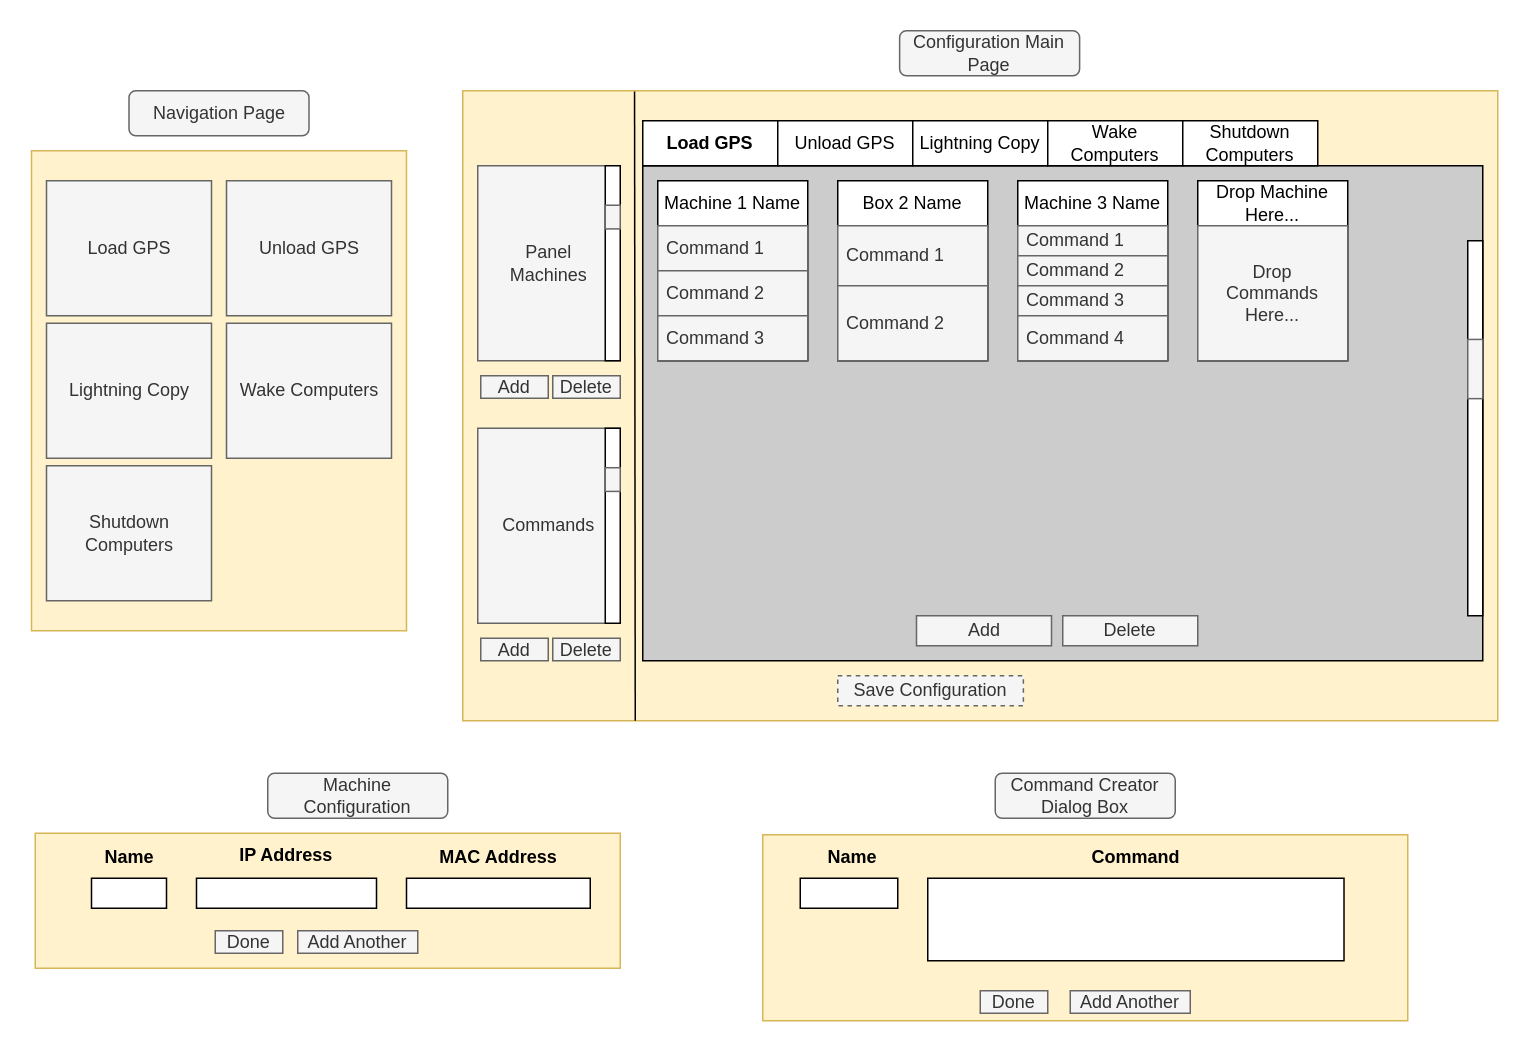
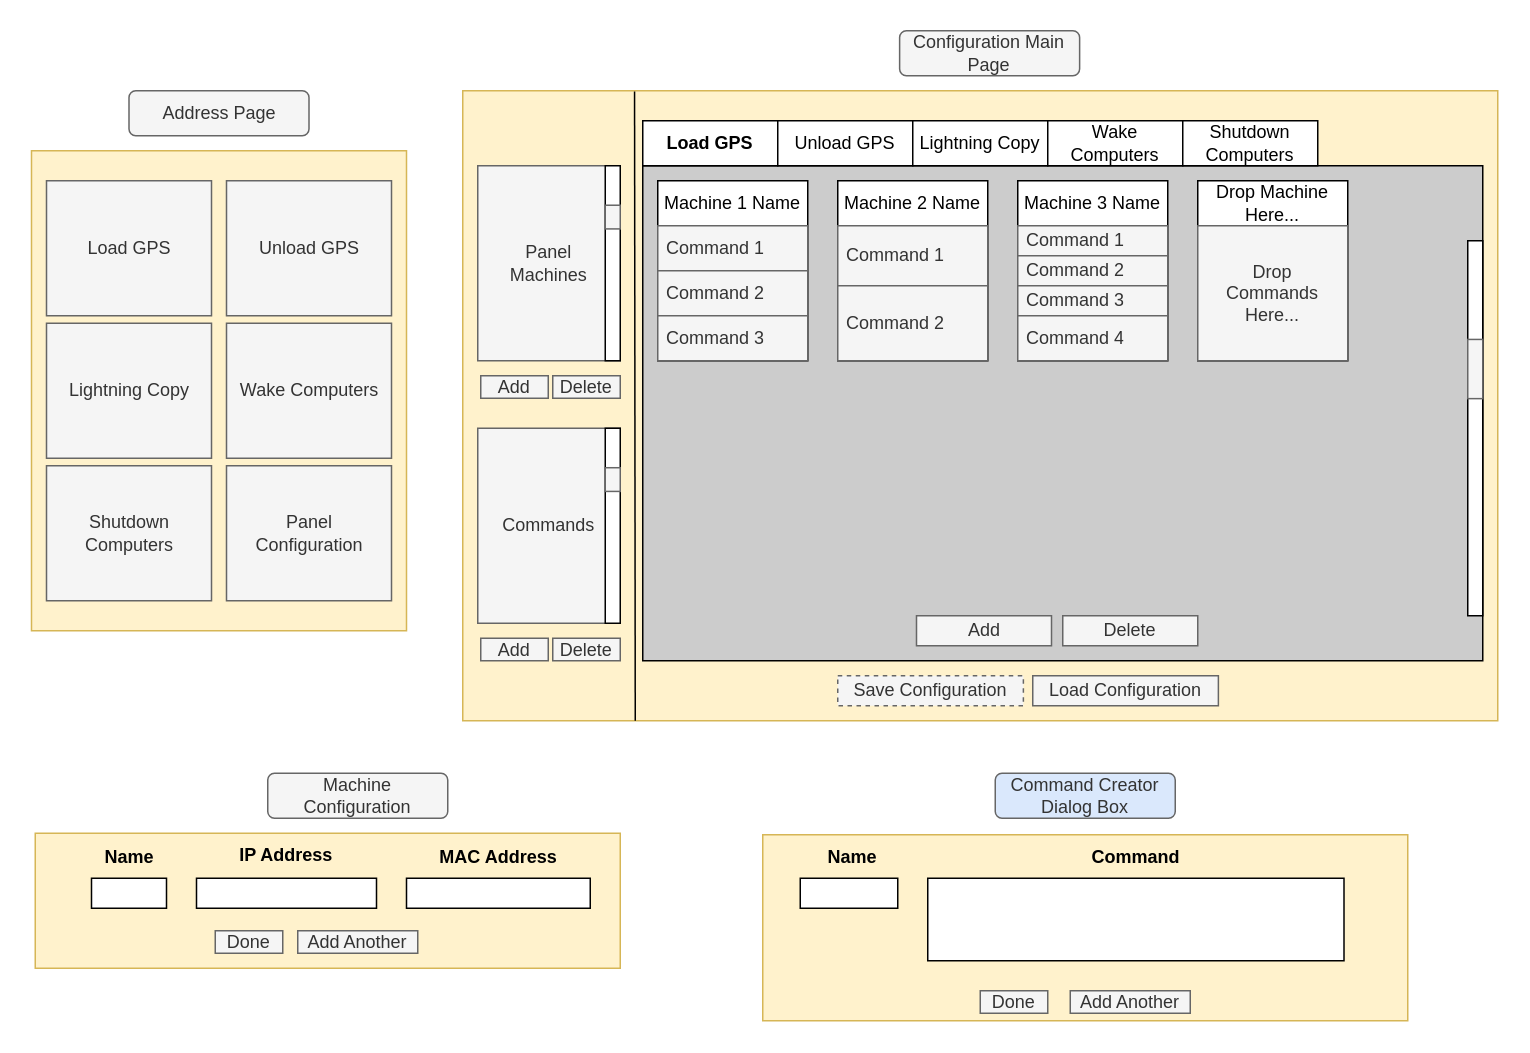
(220, 113) -> (220, 113)
(913, 203) -> (913, 203)
none -> (309, 533)
none -> (1126, 691)
(1085, 796) -> (1085, 796)
